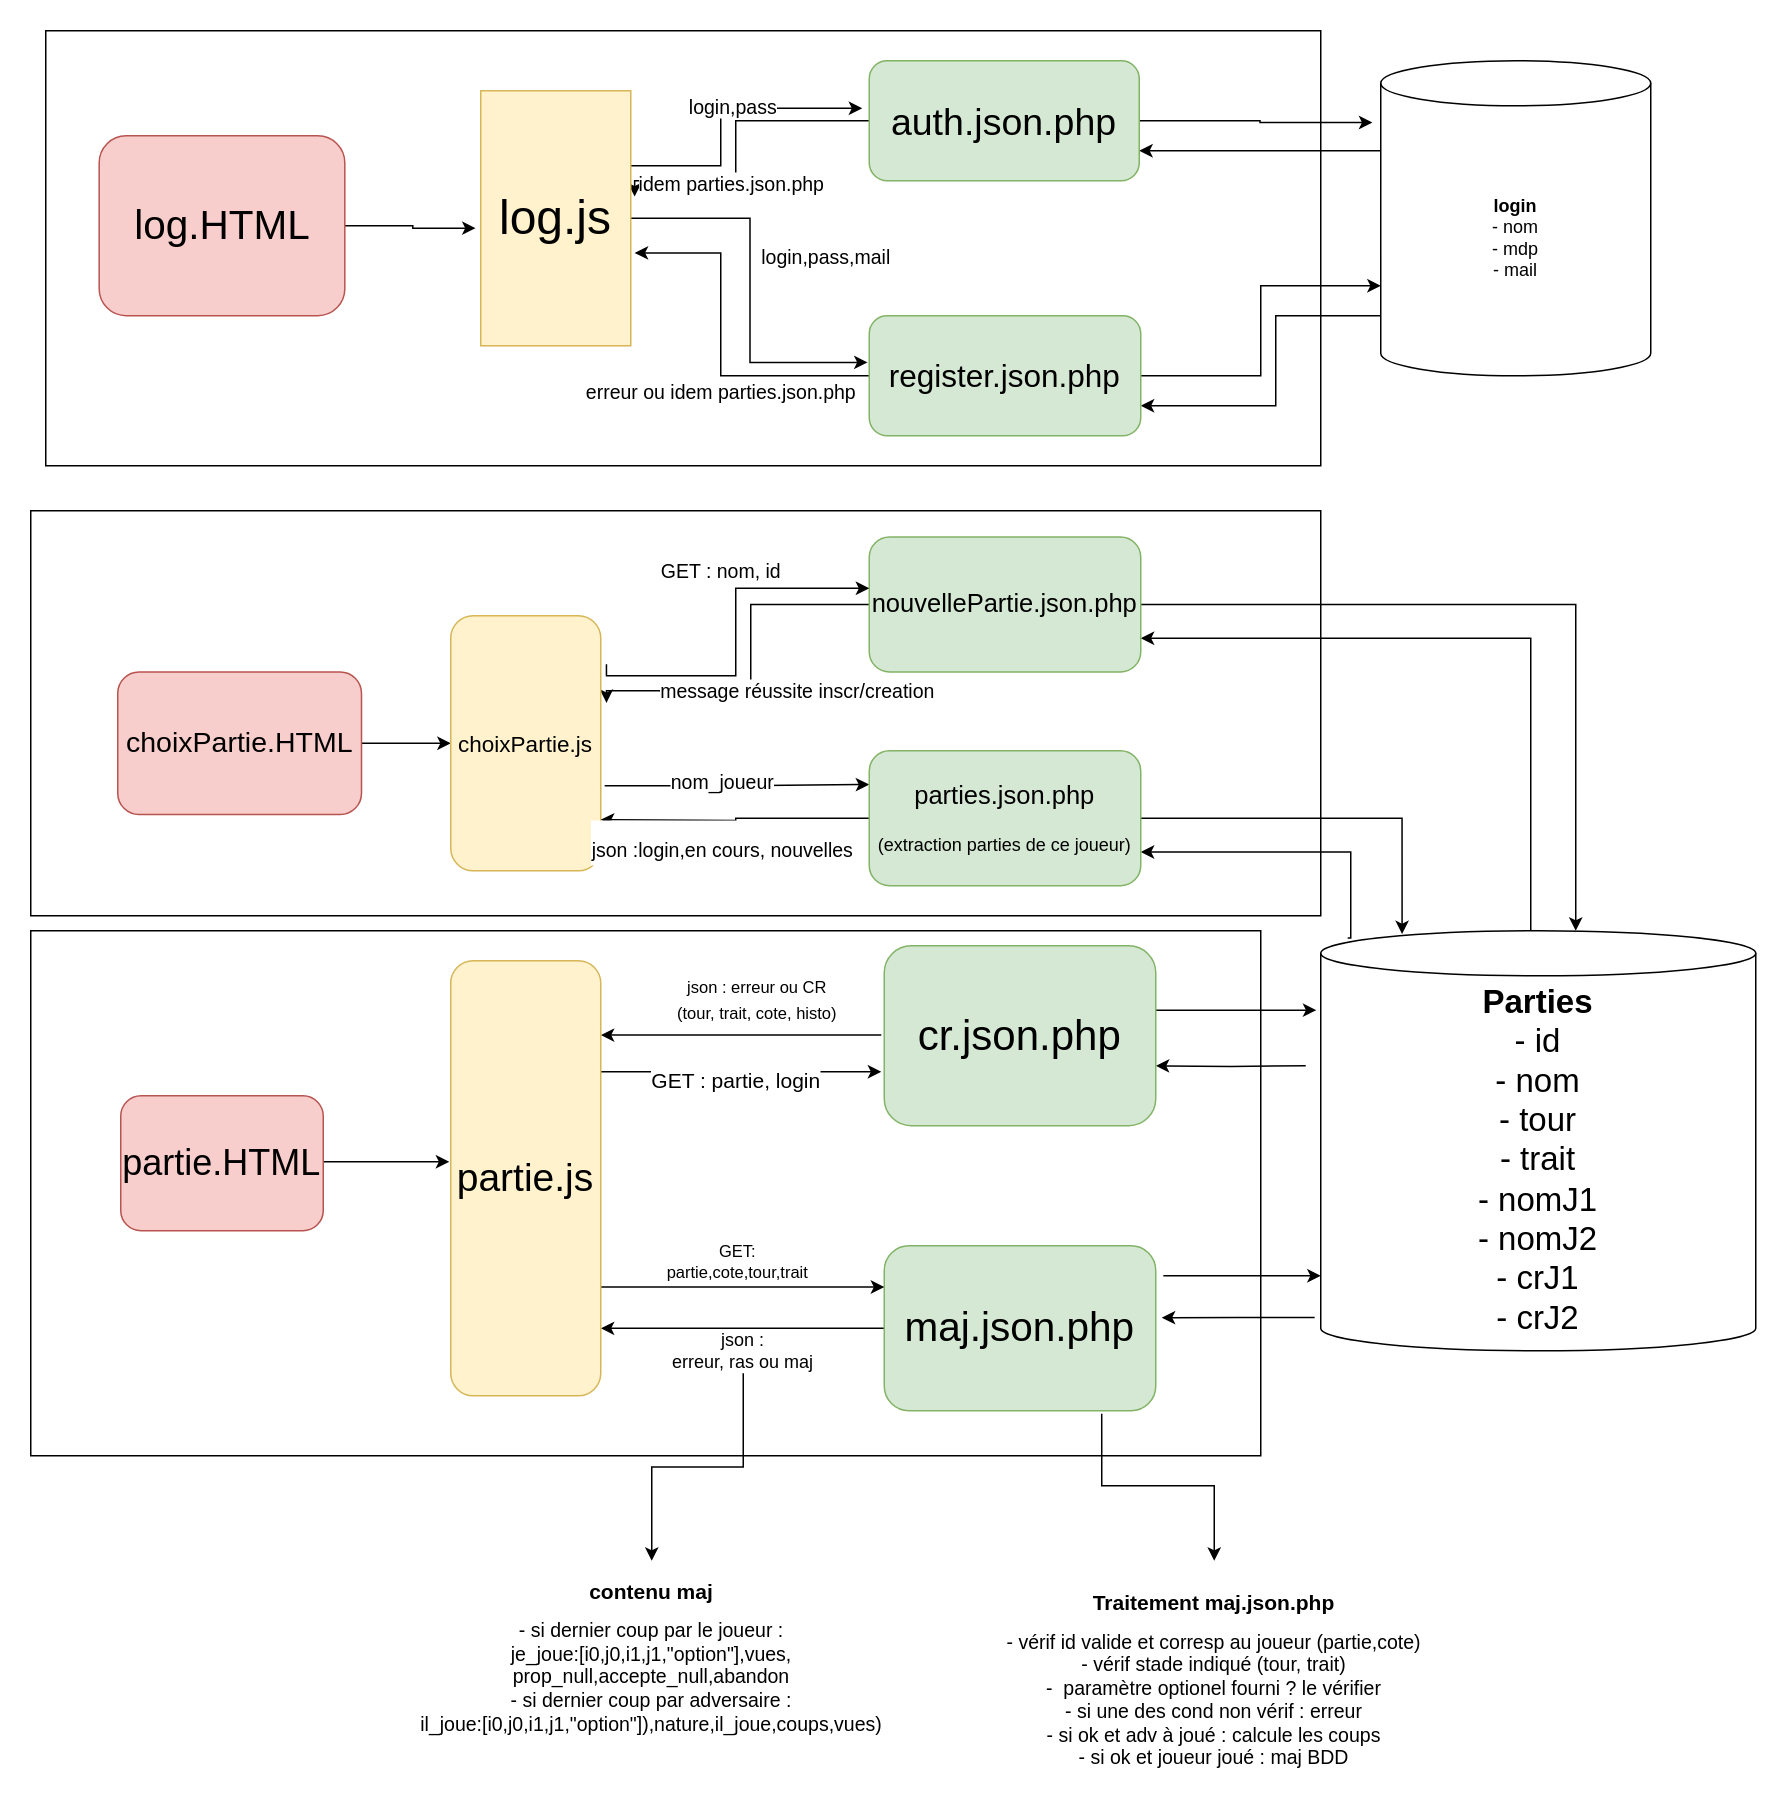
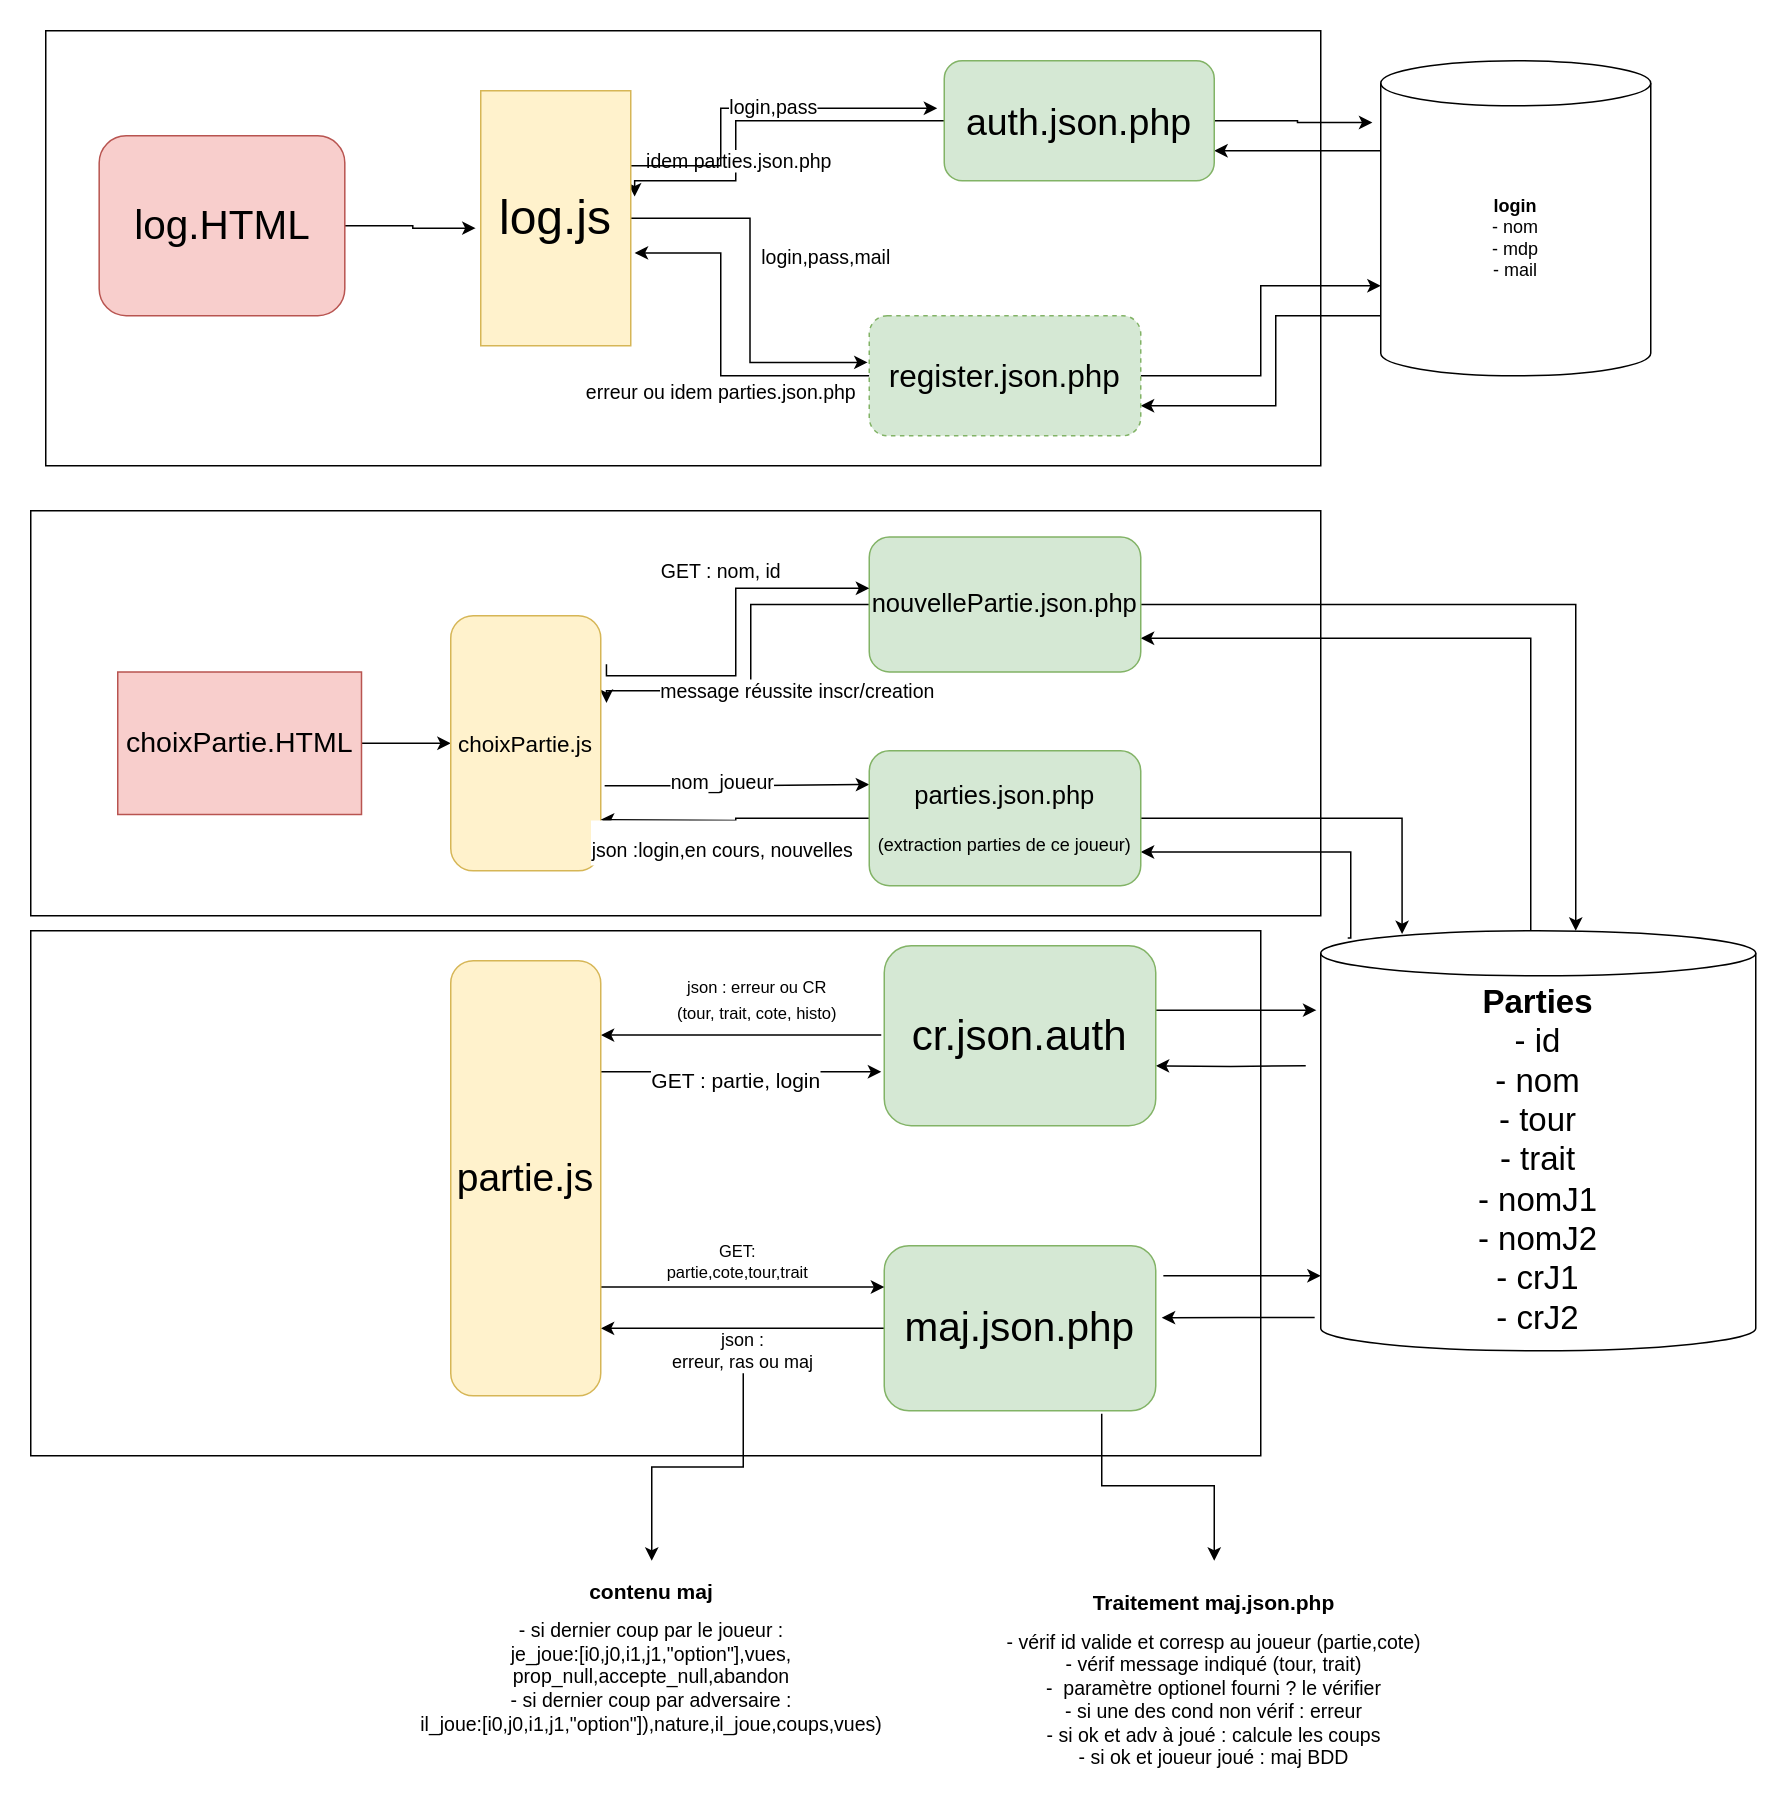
(1004, 121) -> (1079, 121)
(1005, 376) -> (1005, 376)
(240, 743) -> (240, 743)
(1020, 1036) -> (1020, 1036)
(381, 1162) -> none
(222, 1163) -> none
(1214, 1673) -> (1214, 1673)
